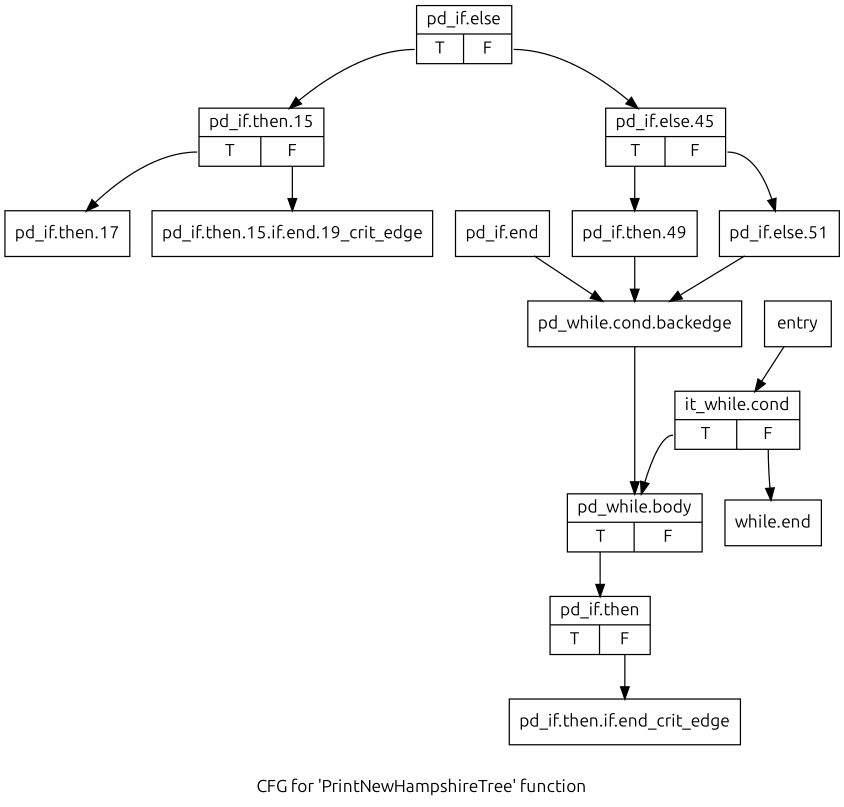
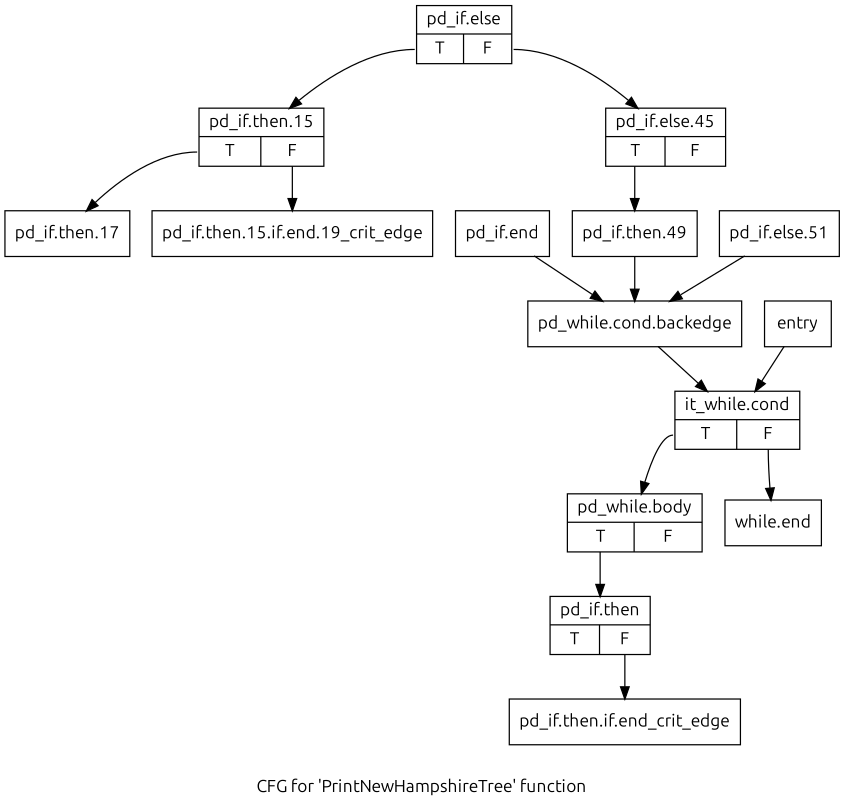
(757, 168) -> none
(635, 414) -> (678, 365)
